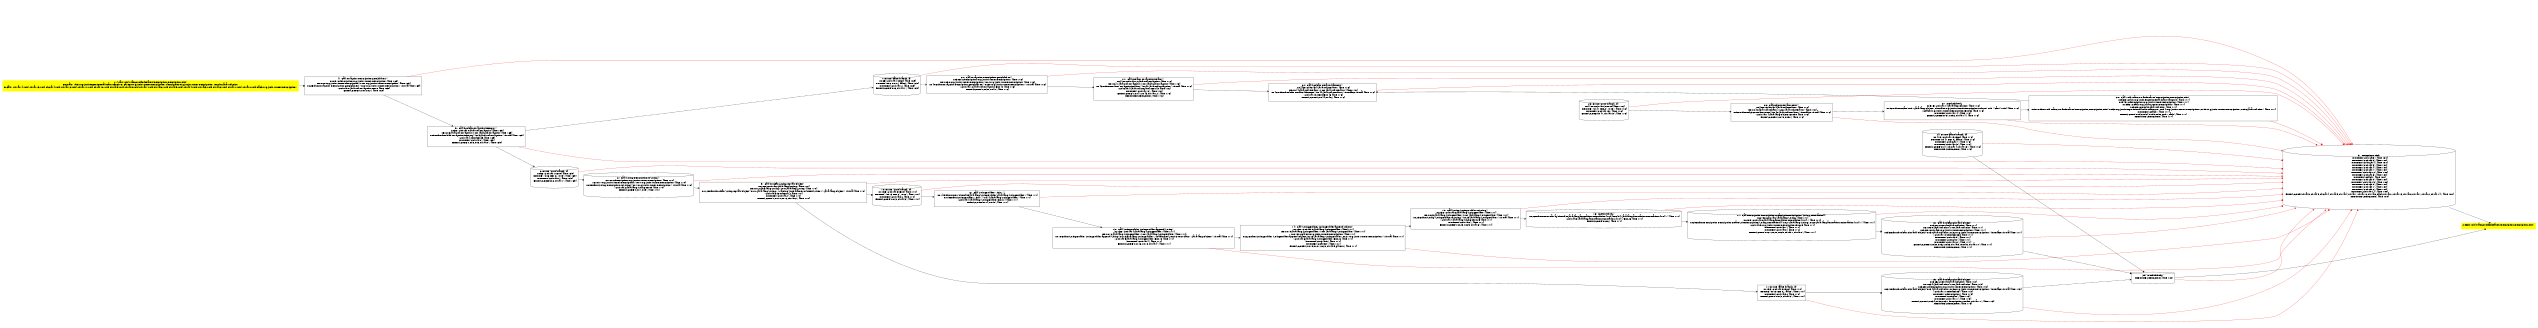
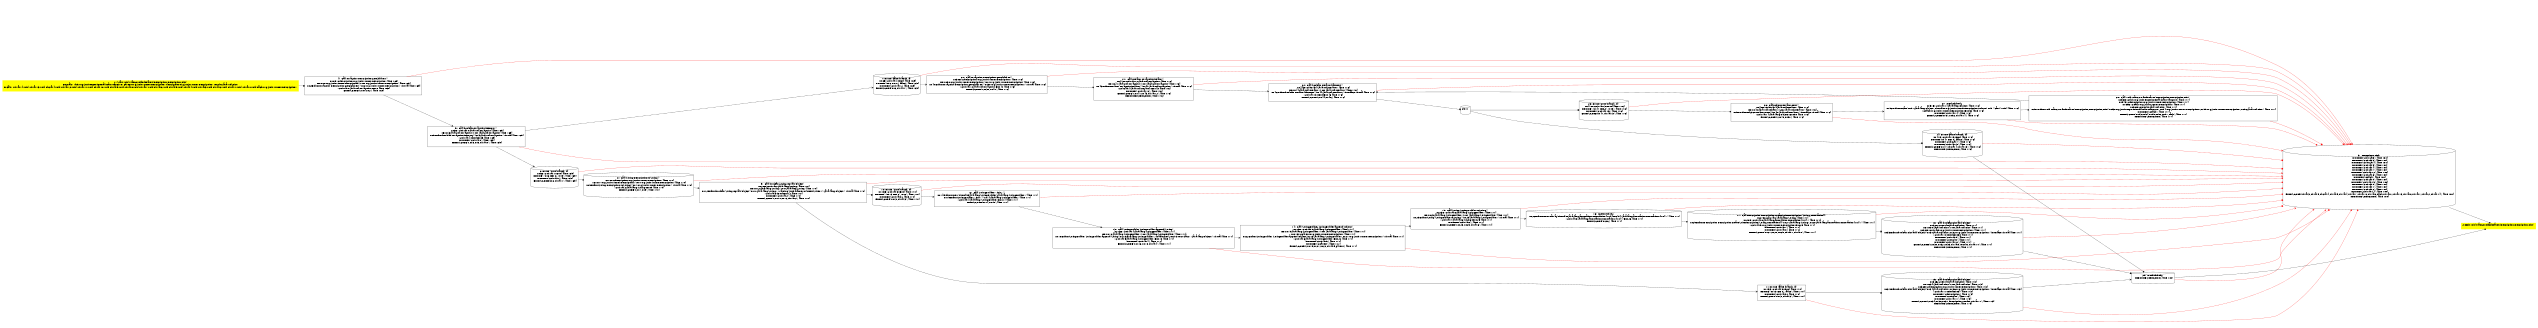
none -> (1466, 110)
